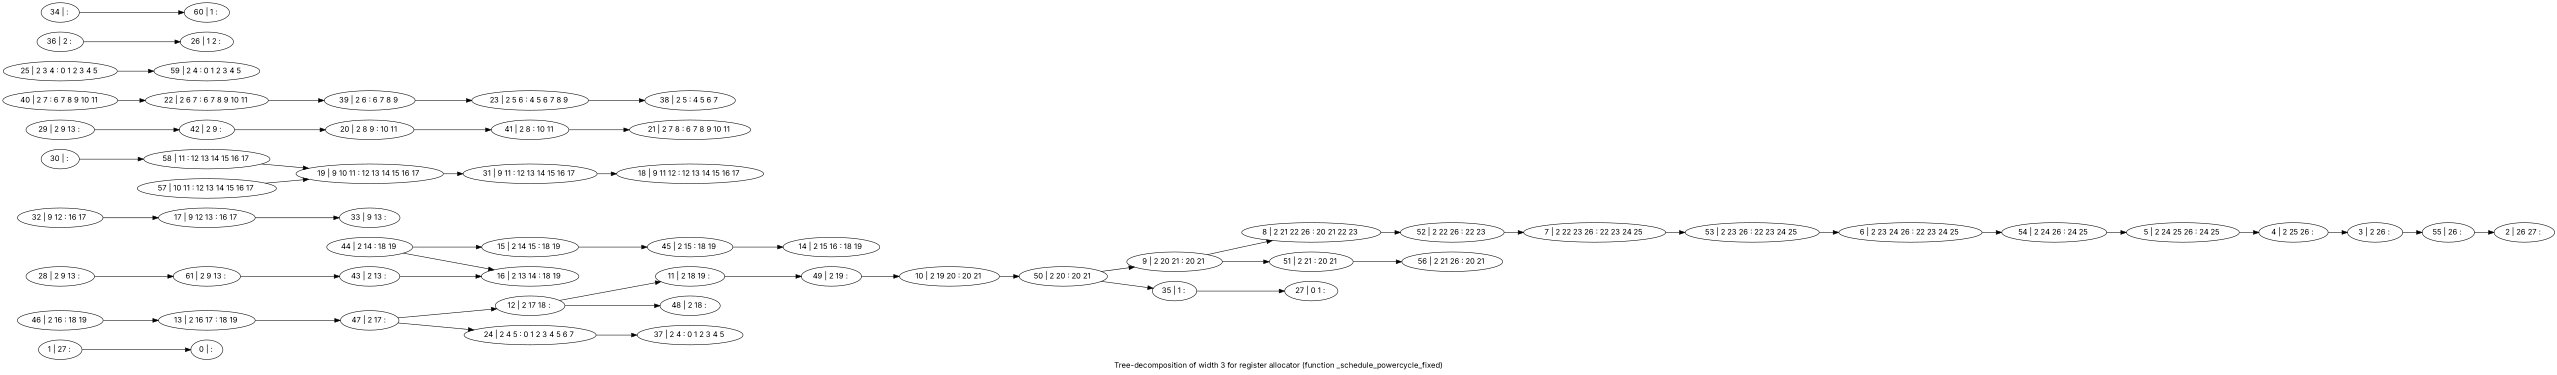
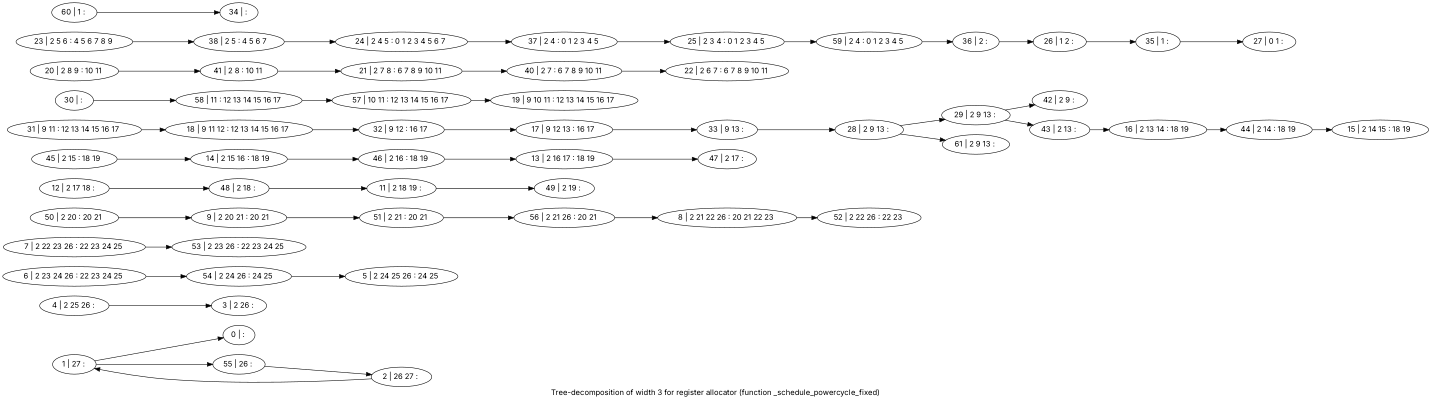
(129, 12) -> (156, 12)
none -> (641, 42)
none -> (935, 42)
none -> (482, 71)
(370, 100) -> none
none -> (920, 123)
(277, 130) -> none
none -> (333, 130)
none -> (793, 130)
none -> (320, 159)
(282, 166) -> (314, 100)
(450, 174) -> none
(1511, 232) -> none
(1826, 232) -> none
(2246, 232) -> none
(2410, 232) -> (152, 364)
(610, 247) -> none
(1237, 248) -> (634, 218)
(446, 261) -> (1214, 130)
(287, 276) -> (1016, 122)
(949, 276) -> none
(1124, 284) -> (1108, 42)
(608, 292) -> (315, 188)
(445, 314) -> none
(433, 326) -> (307, 42)
none -> (235, 382)
